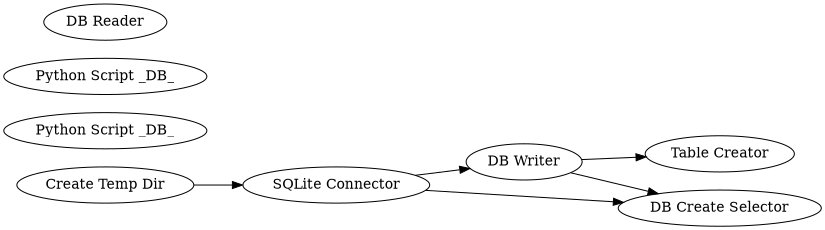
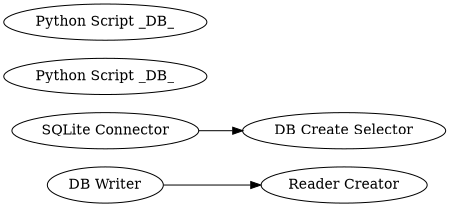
(105, 22) -> none
(720, 154) -> (344, 185)
(437, 173) -> none
(610, 182) -> none
(105, 185) -> none
